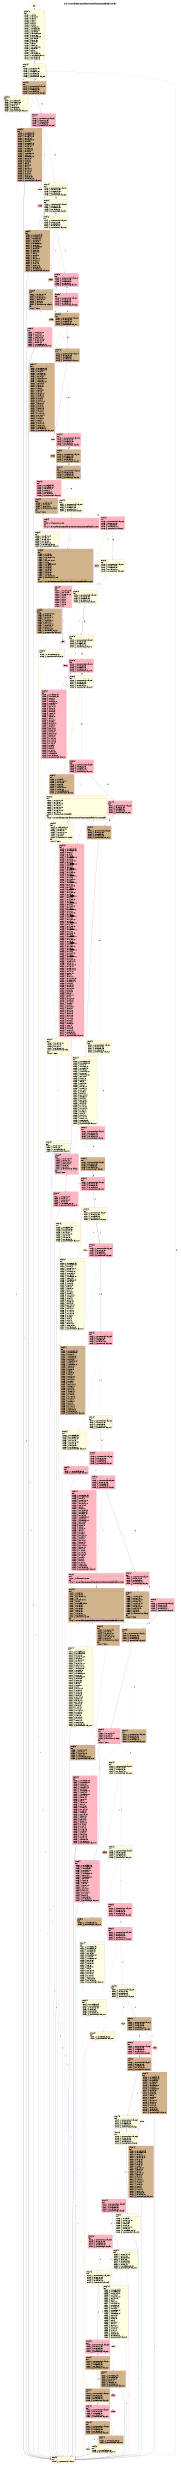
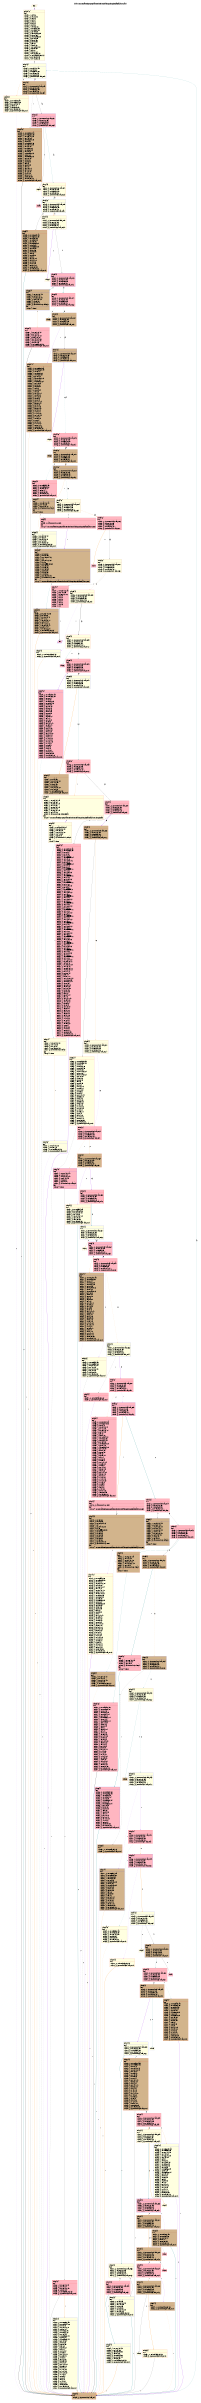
(51, 280) -> (47, 280)
(81, 1223) -> (65, 2306)
(92, 1963) -> (112, 1890)
(107, 2223) -> (146, 2111)
(63, 2460) -> (84, 2396)
